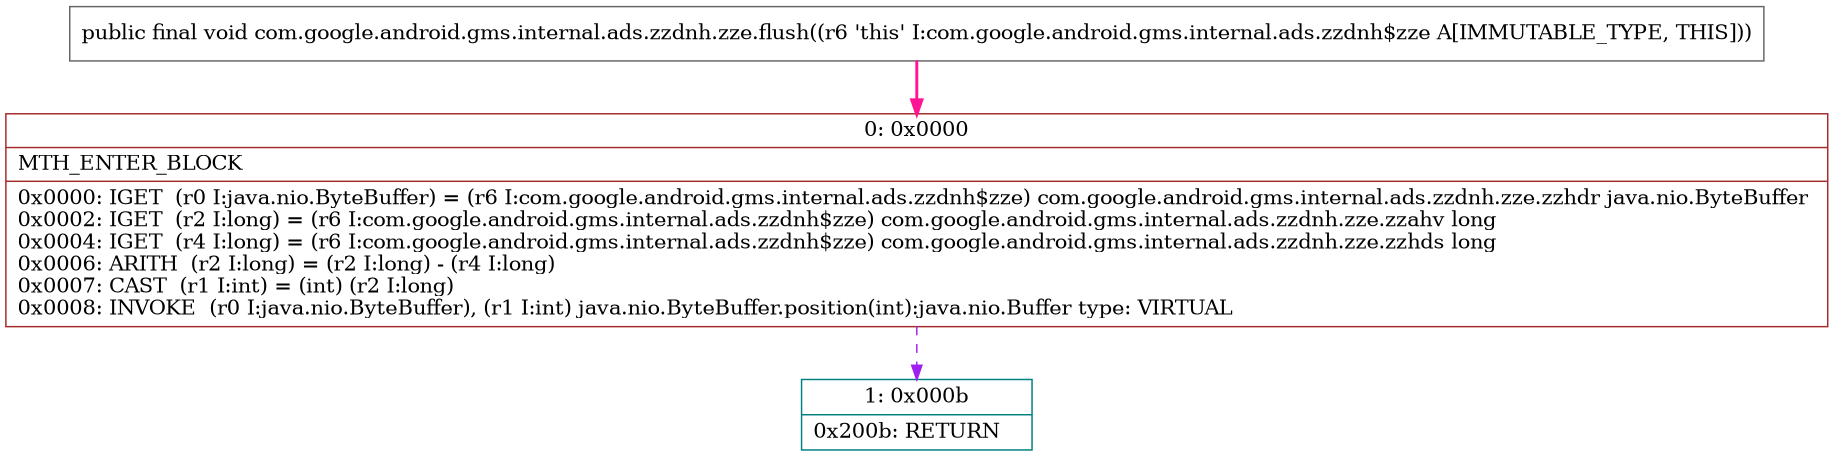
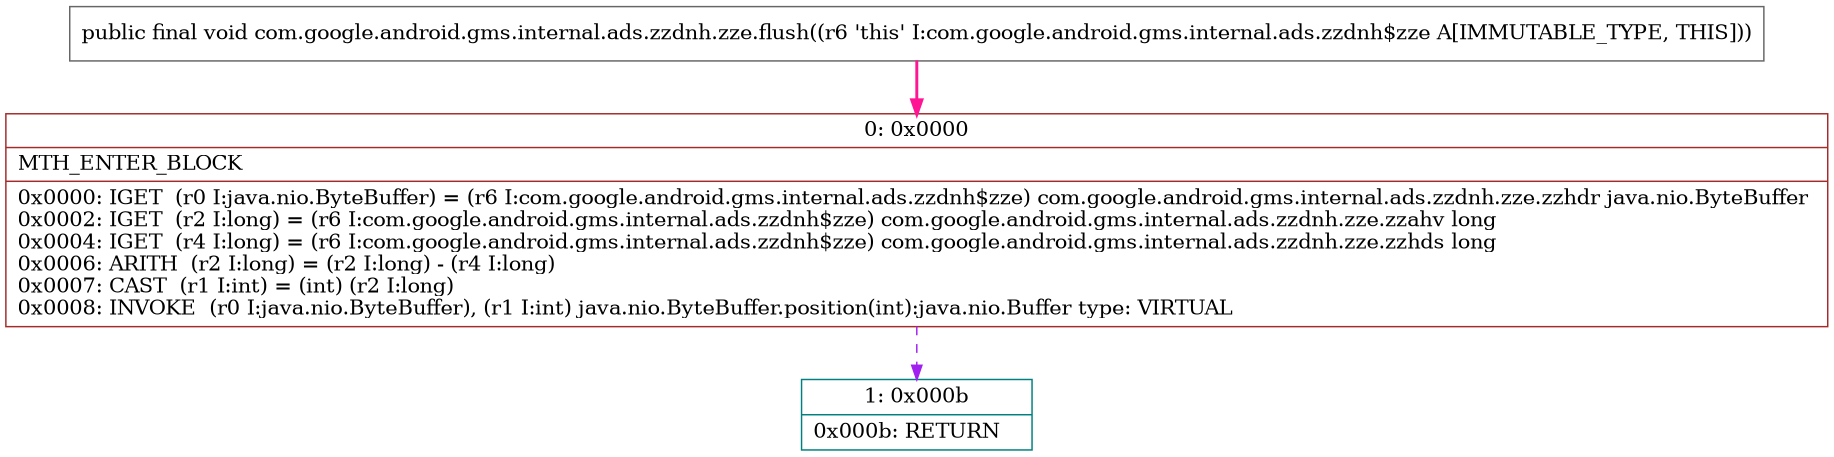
(917, 432) -> (917, 432)
